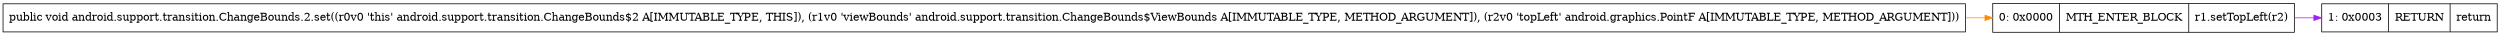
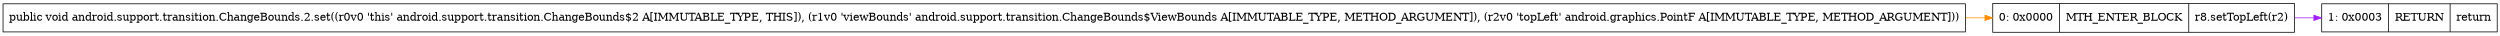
(2242, 17) -> (2242, 17)
